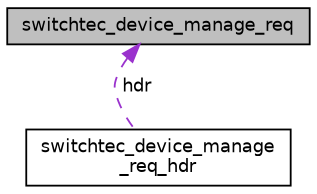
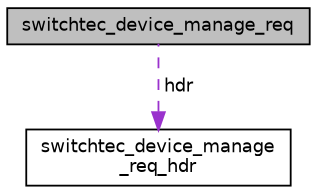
(116, 95) -> (158, 78)
